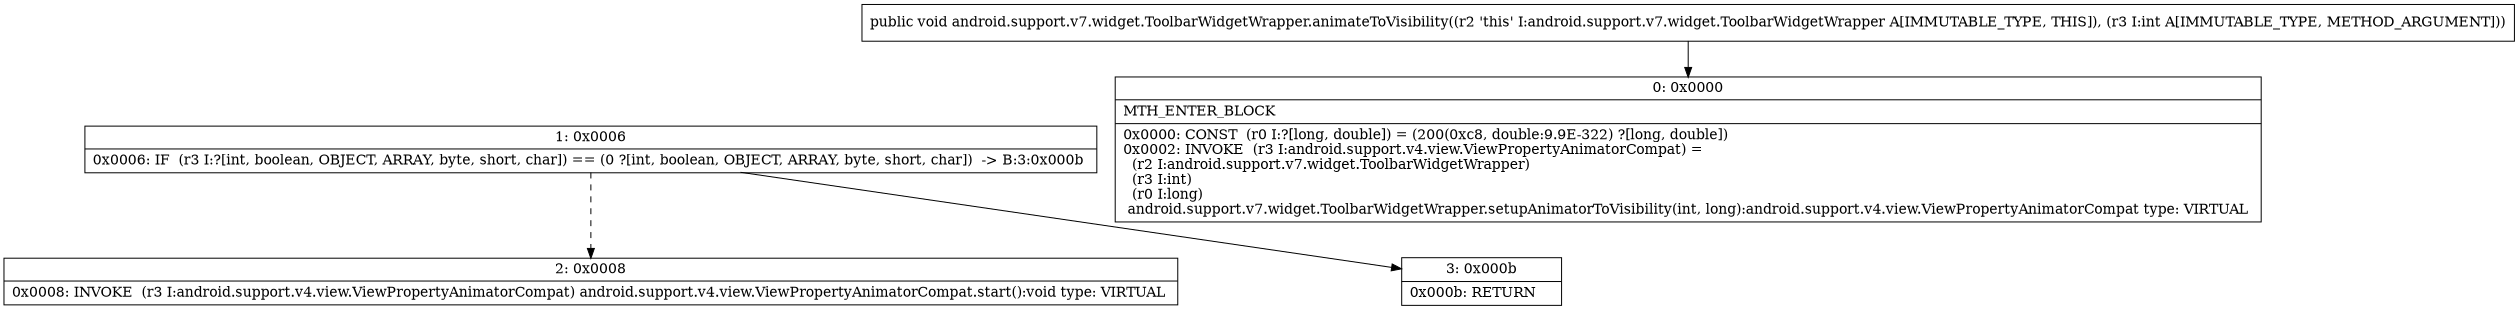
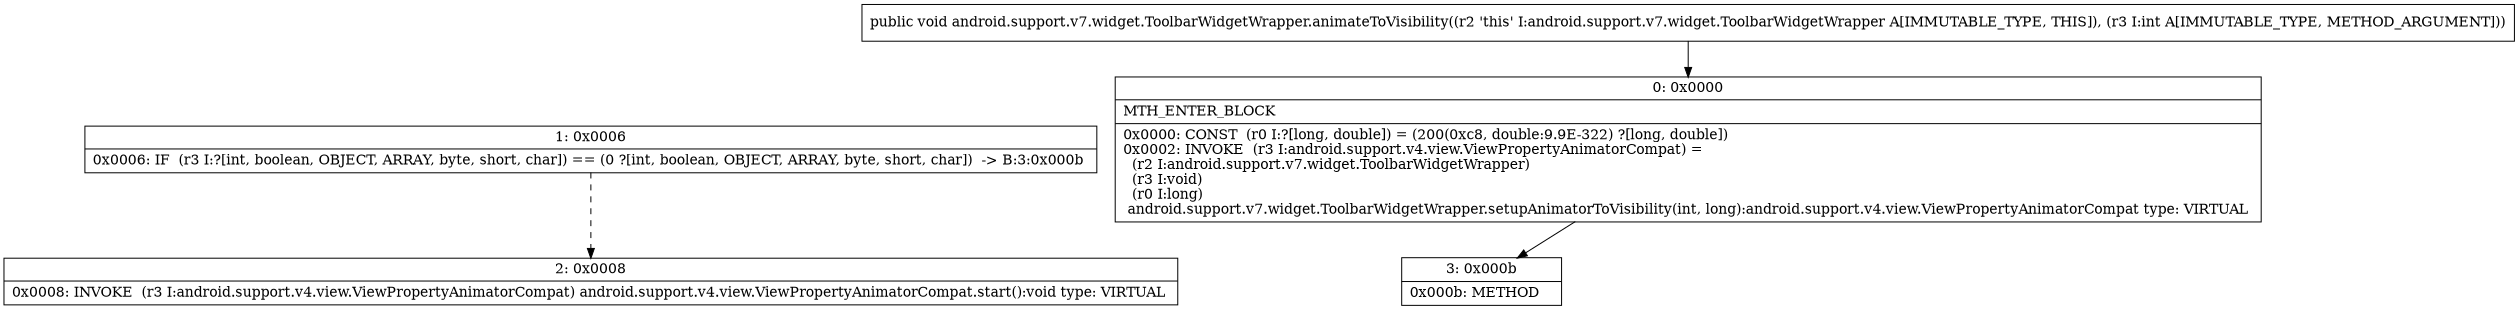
(1158, 180) -> (1163, 180)
(1066, 220) -> (1550, 237)
(1480, 293) -> (1482, 293)
